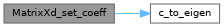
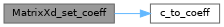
(185, 14) -> (185, 14)
